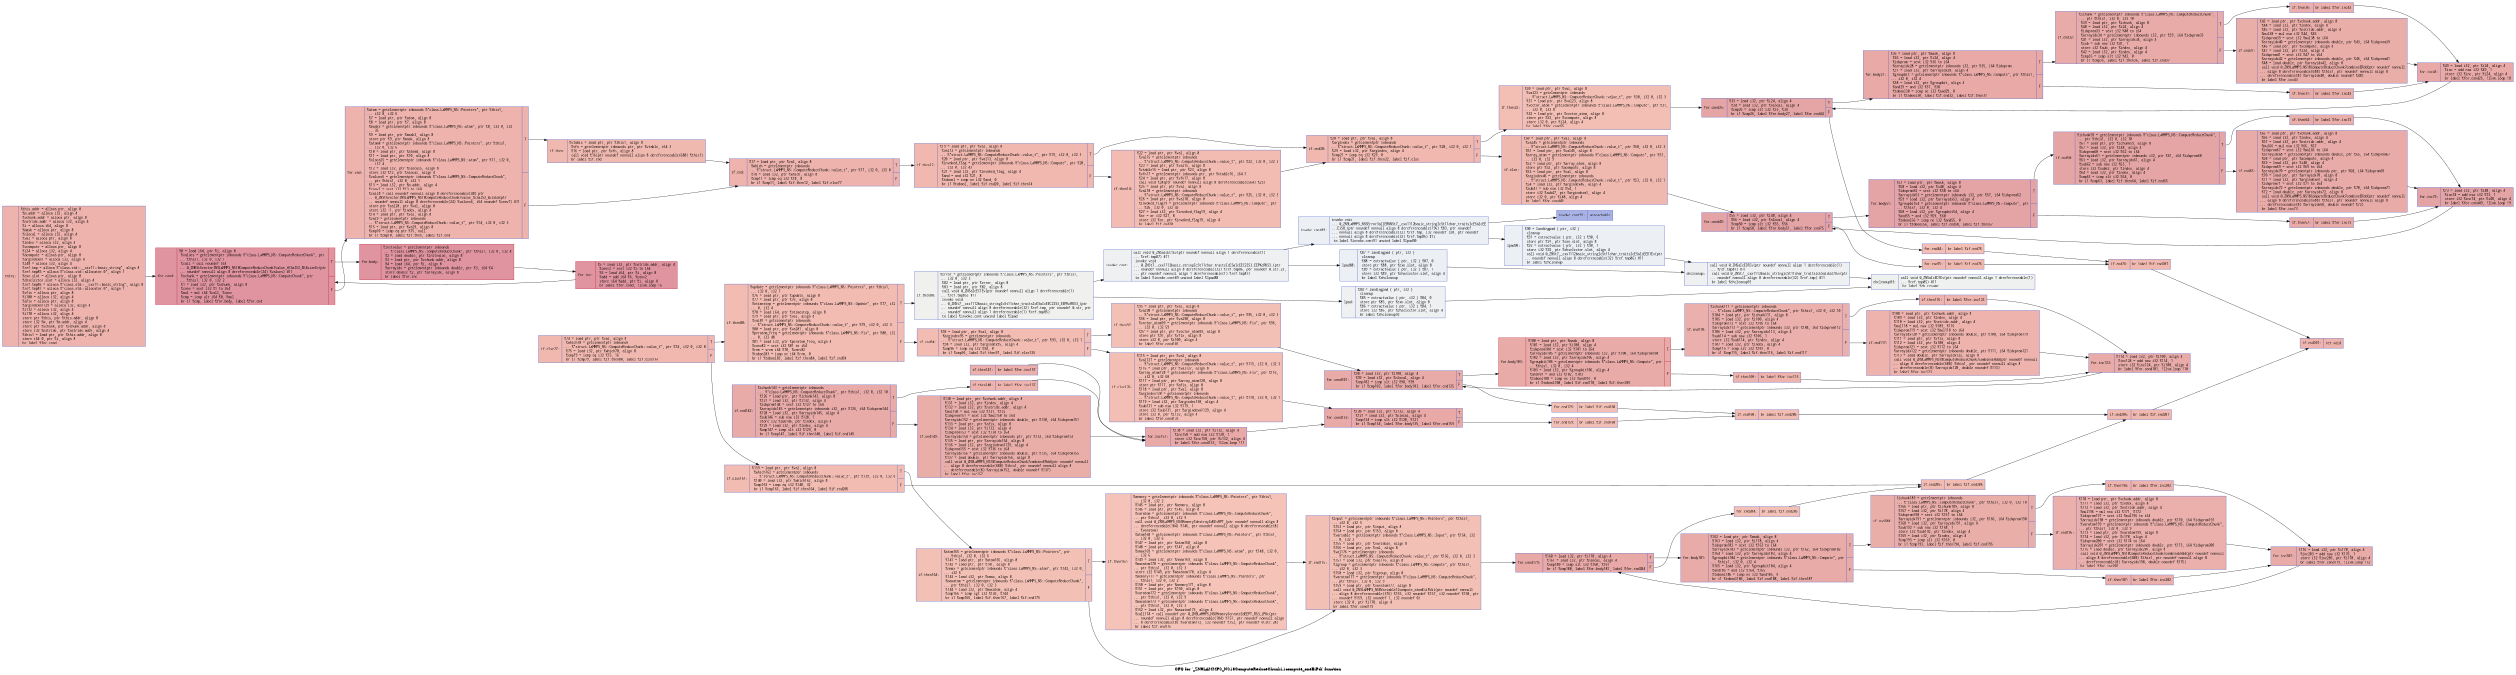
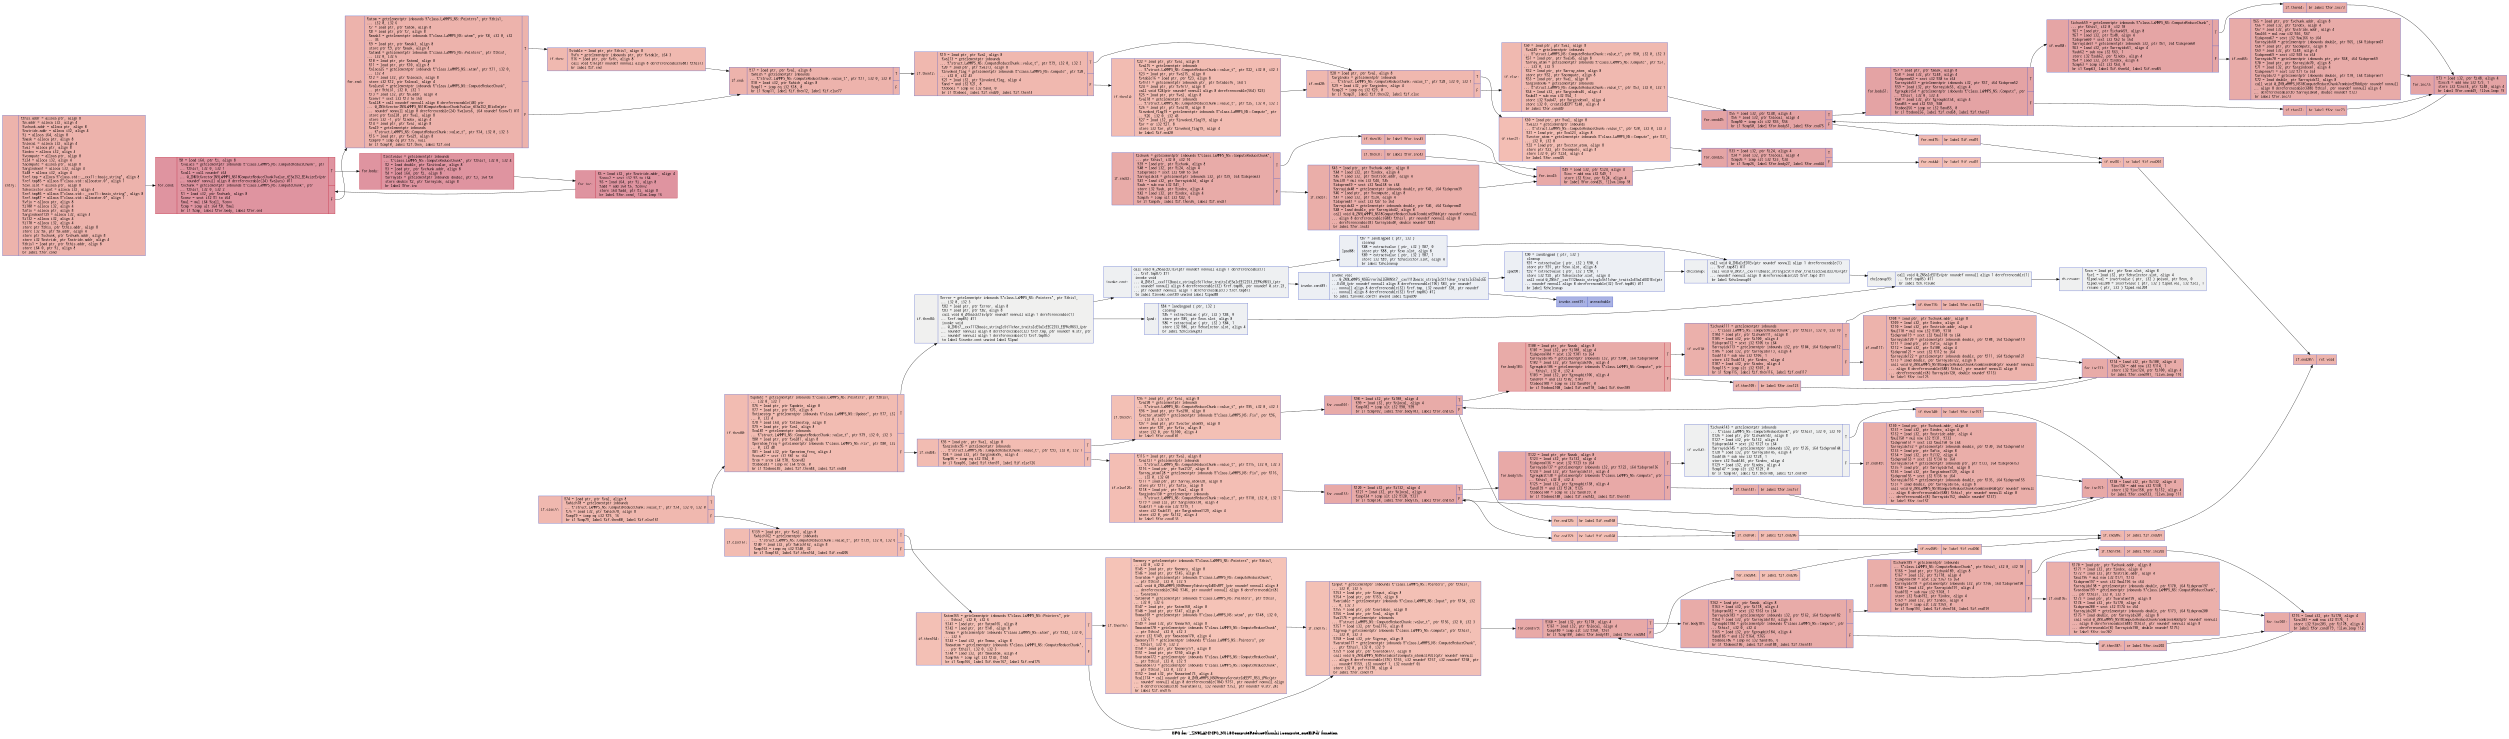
(1953, 75) -> none
(1553, 197) -> (1562, 104)
none -> (2133, 279)
(814, 411) -> (1767, 450)
none -> (1585, 476)
